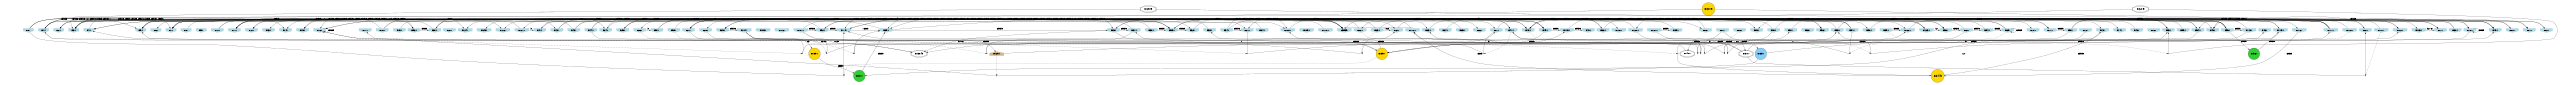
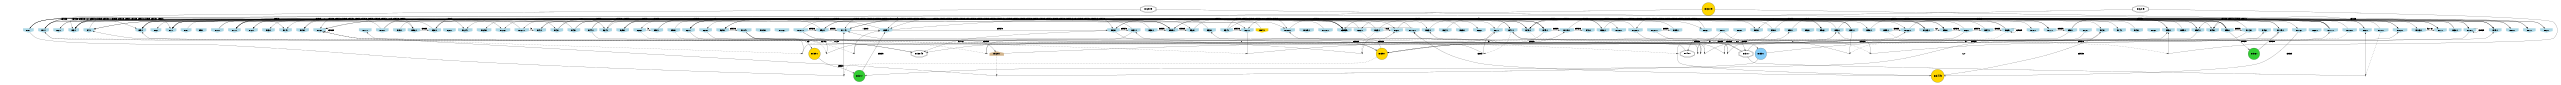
(917, 20) -> (901, 18)
(1262, 30) -> (1262, 30)
none -> (2315, 30)
